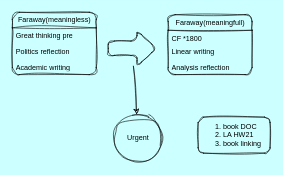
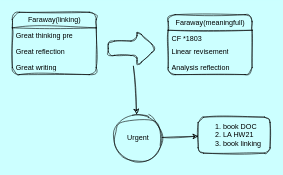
(55, 20) -> (55, 20)
(187, 39) -> (187, 39)
(49, 52) -> (45, 52)
(196, 52) -> (203, 52)
(44, 68) -> (39, 68)
none -> (179, 137)
